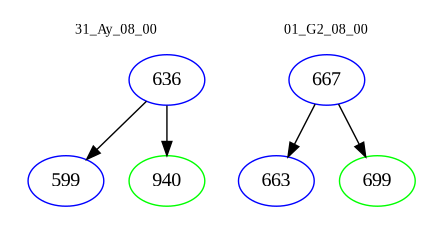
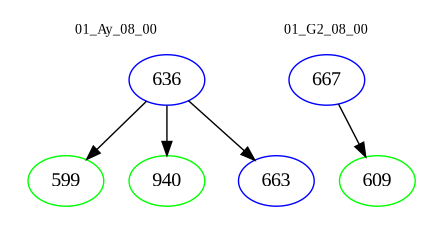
(116, 30) -> (116, 30)
(305, 124) -> (207, 117)
(66, 181) -> (66, 181)
(377, 181) -> (377, 181)
